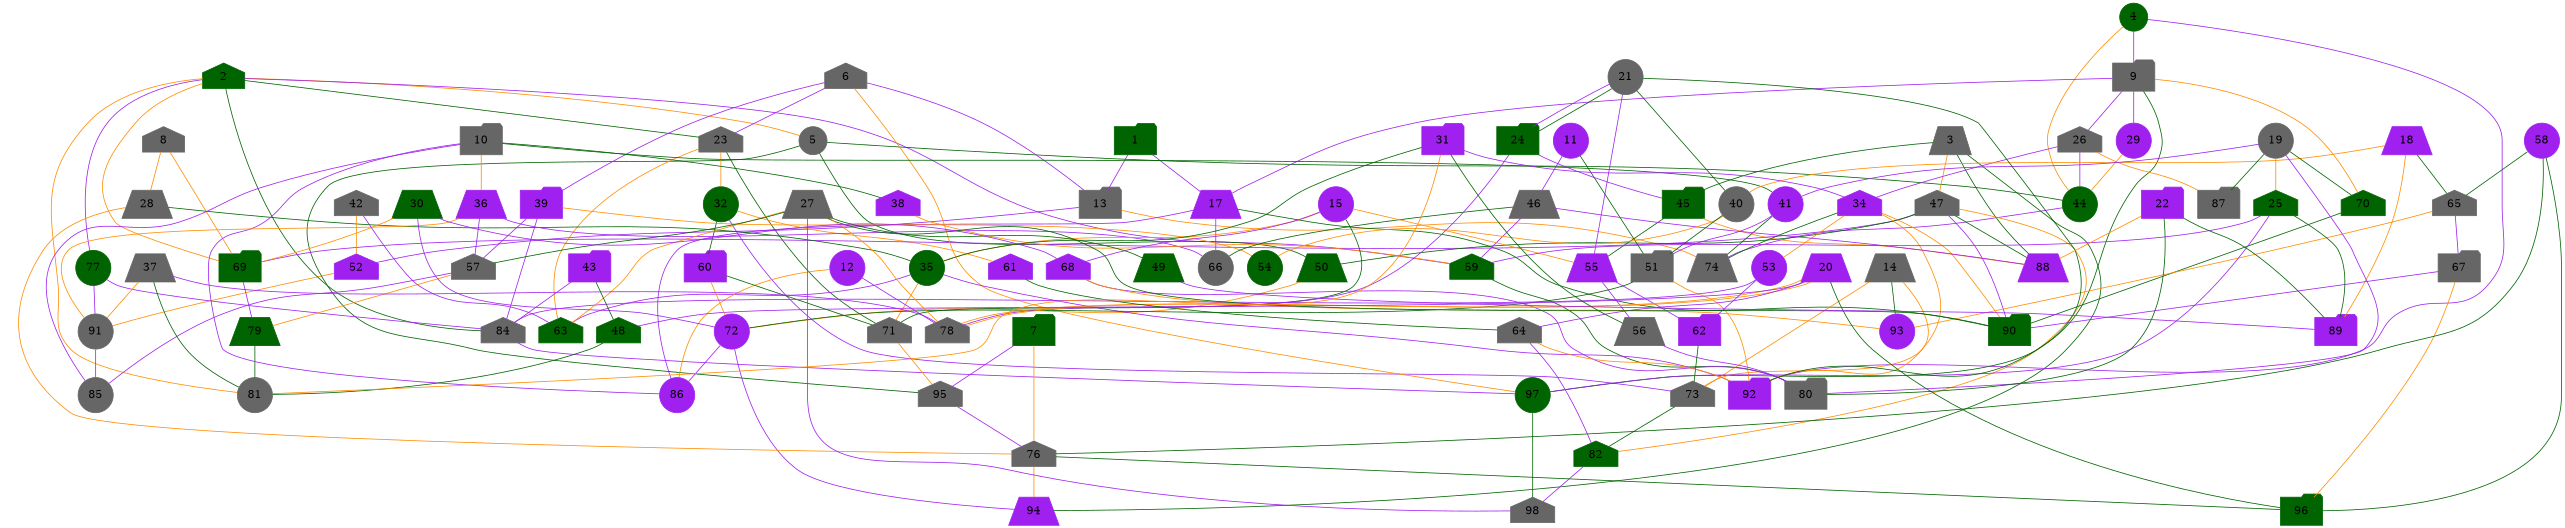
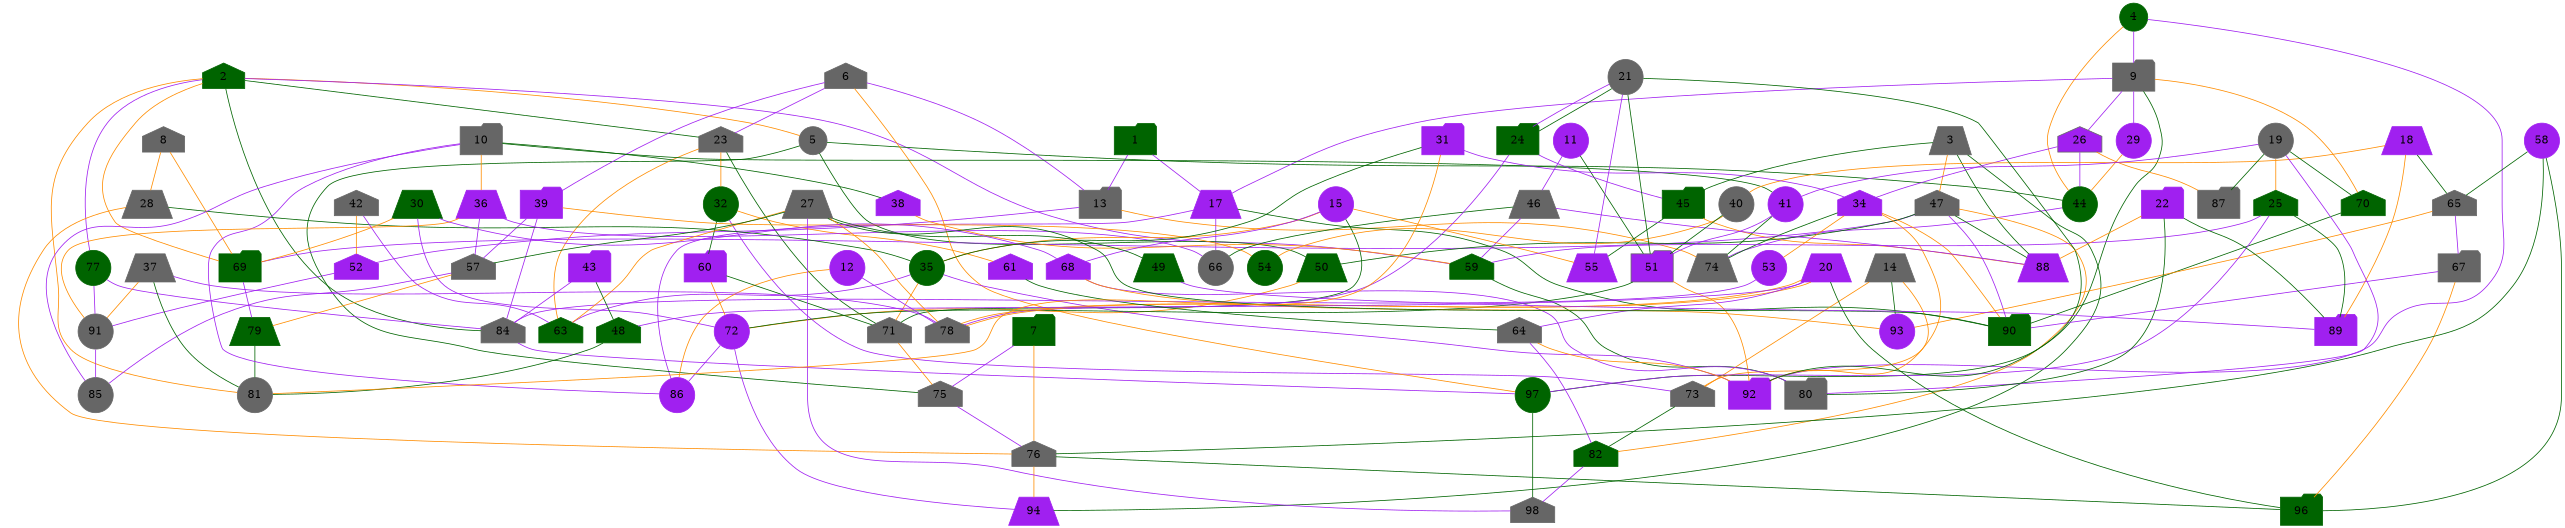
(1681, 141) -> (1640, 178)
(2080, 141) -> (2080, 141)
(1652, 268) -> (1652, 268)
(229, 297) -> (229, 297)
(1640, 332) -> none
(1700, 332) -> none
(940, 395) -> (940, 395)
